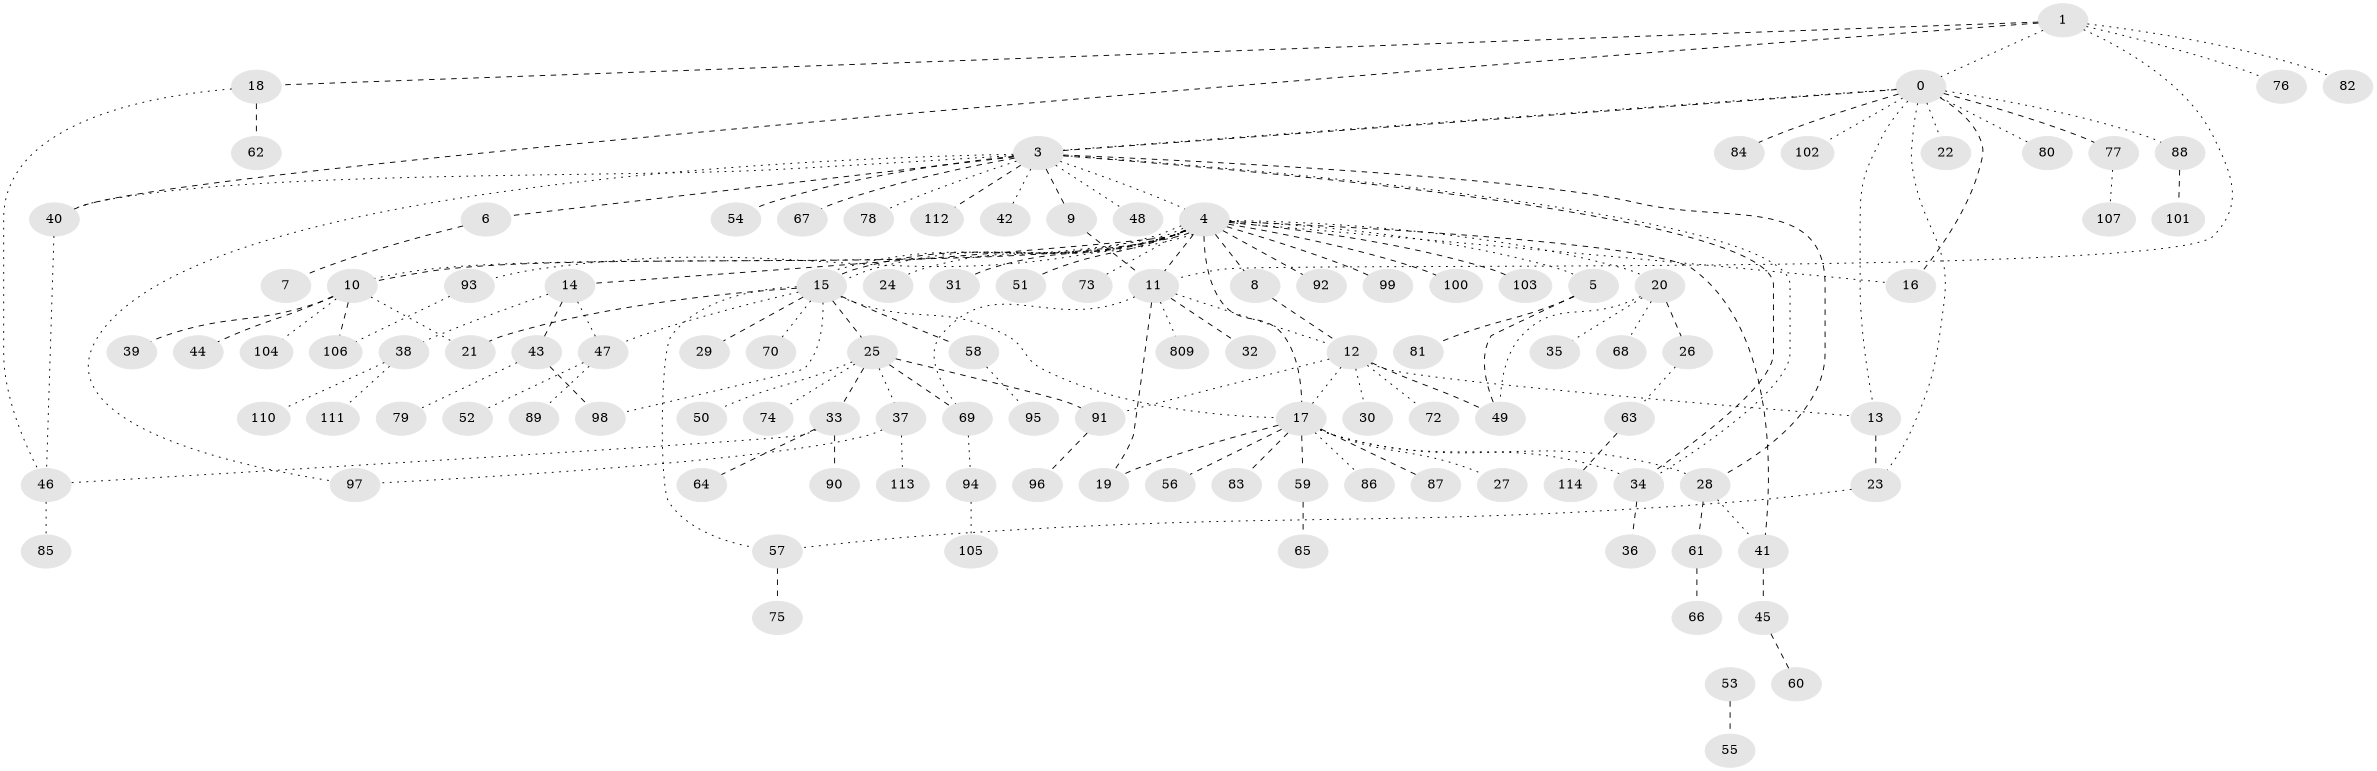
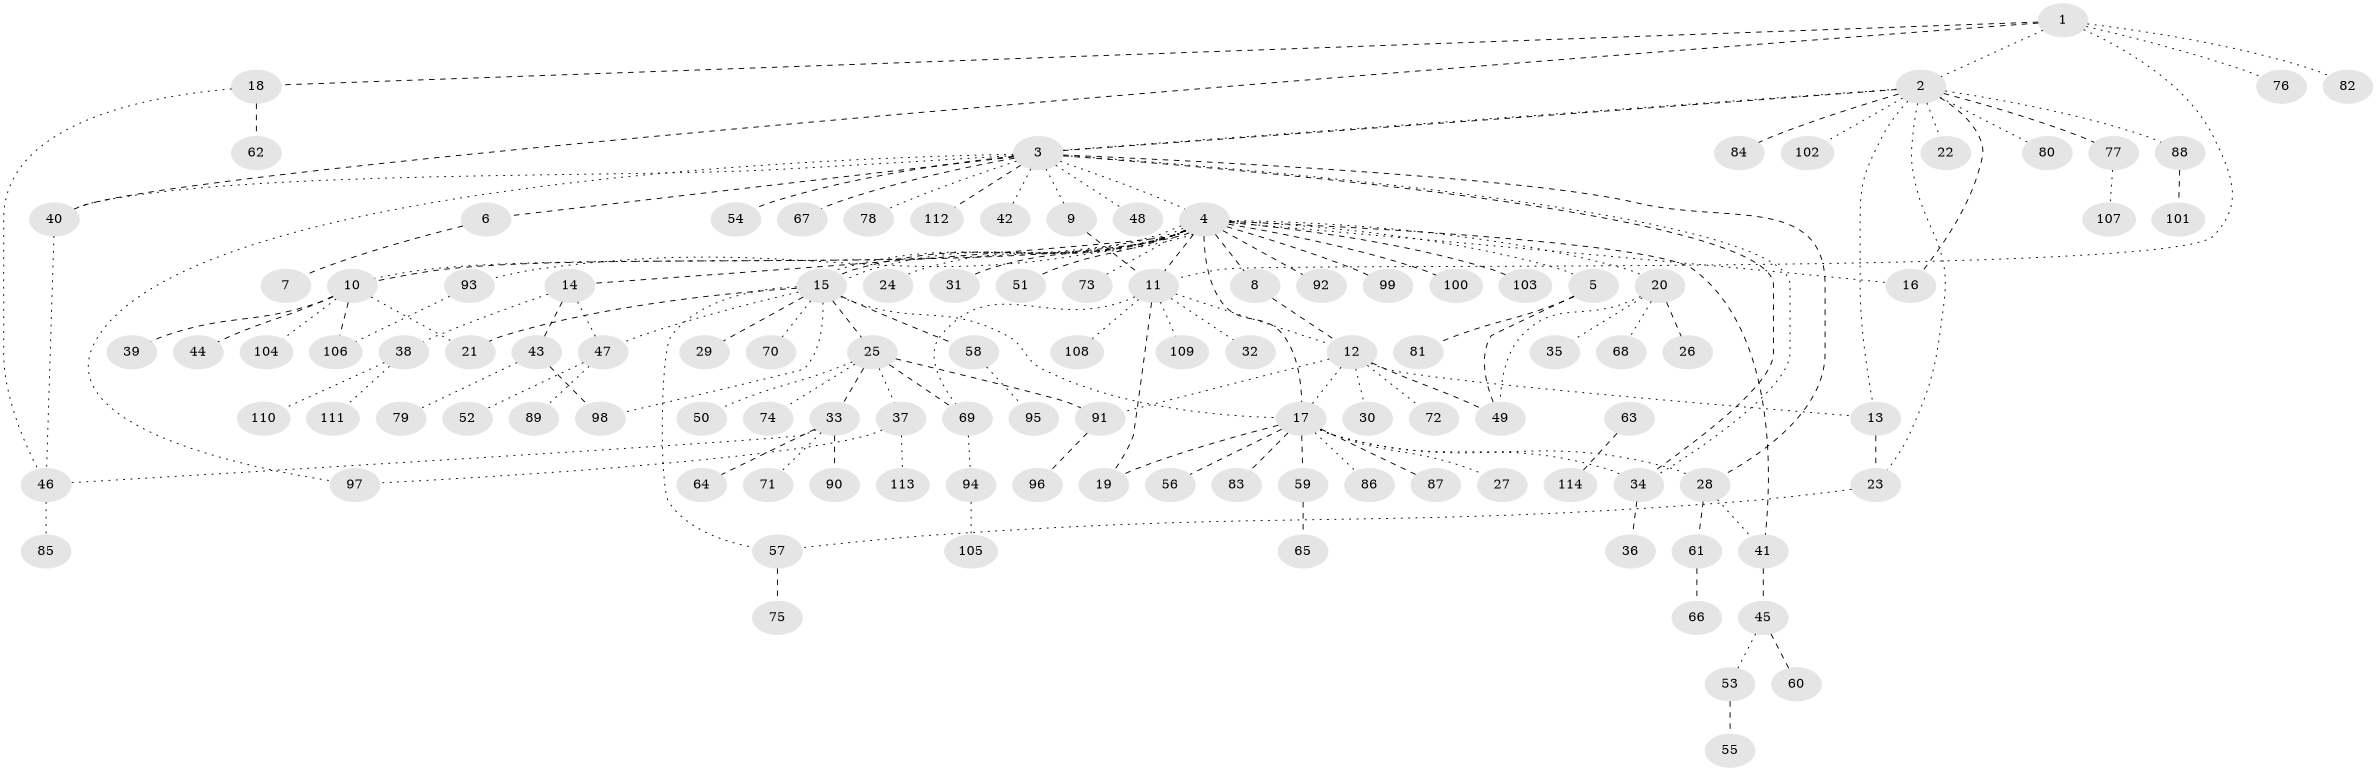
(1921, 87) -> (1921, 87)
(1055, 186) -> (1055, 186)
(1202, 319) -> (1202, 319)
none -> (1077, 352)
(1182, 352) -> (1182, 352)
(1659, 386) -> none
none -> (768, 485)
none -> (1747, 651)
